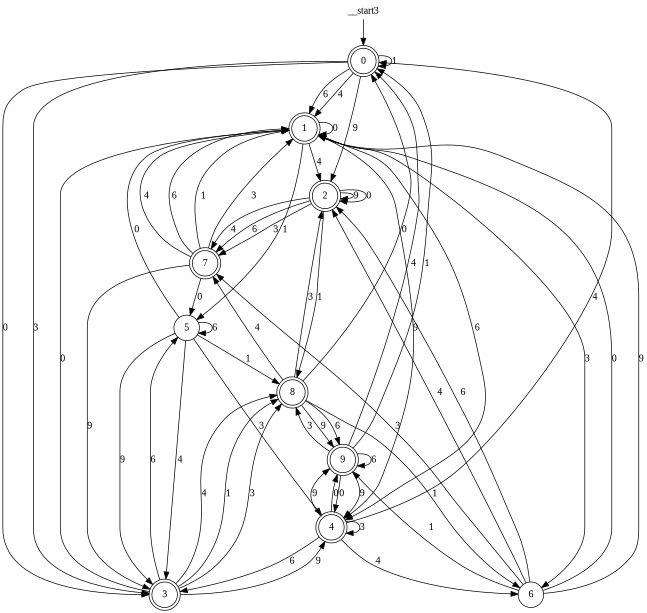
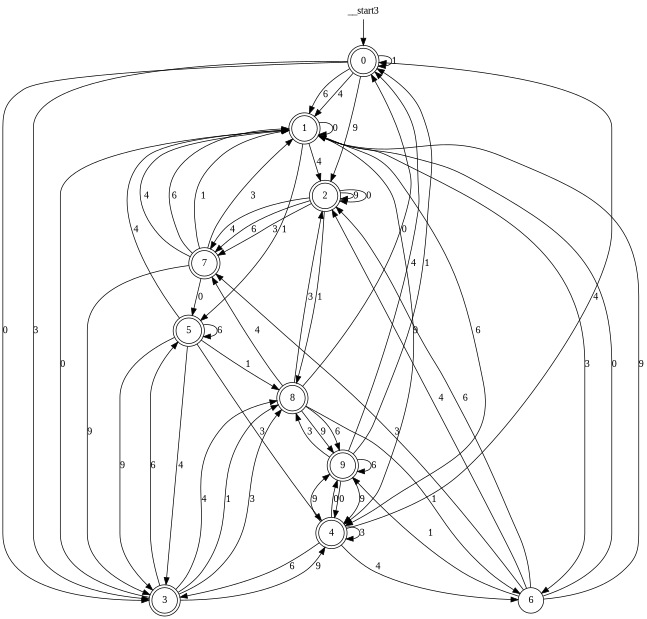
(137, 230) -> (136, 230)
(187, 328) -> (189, 331)
